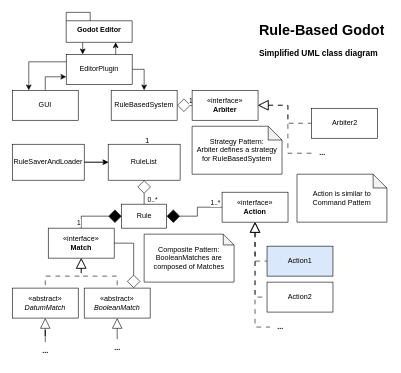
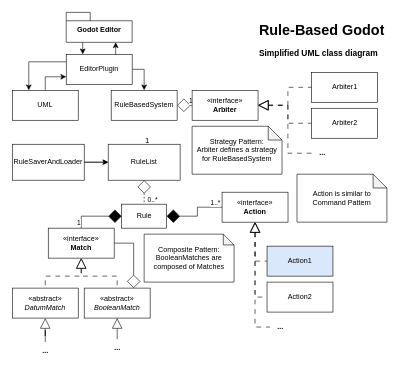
none -> (291, 87)
none -> (345, 87)
(45, 105) -> (45, 105)
(144, 199) -> (144, 199)
